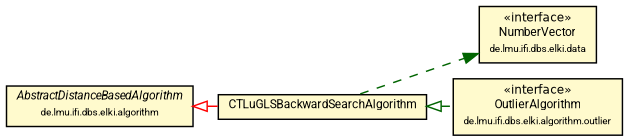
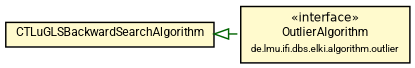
(537, 34) -> none
(99, 106) -> none
